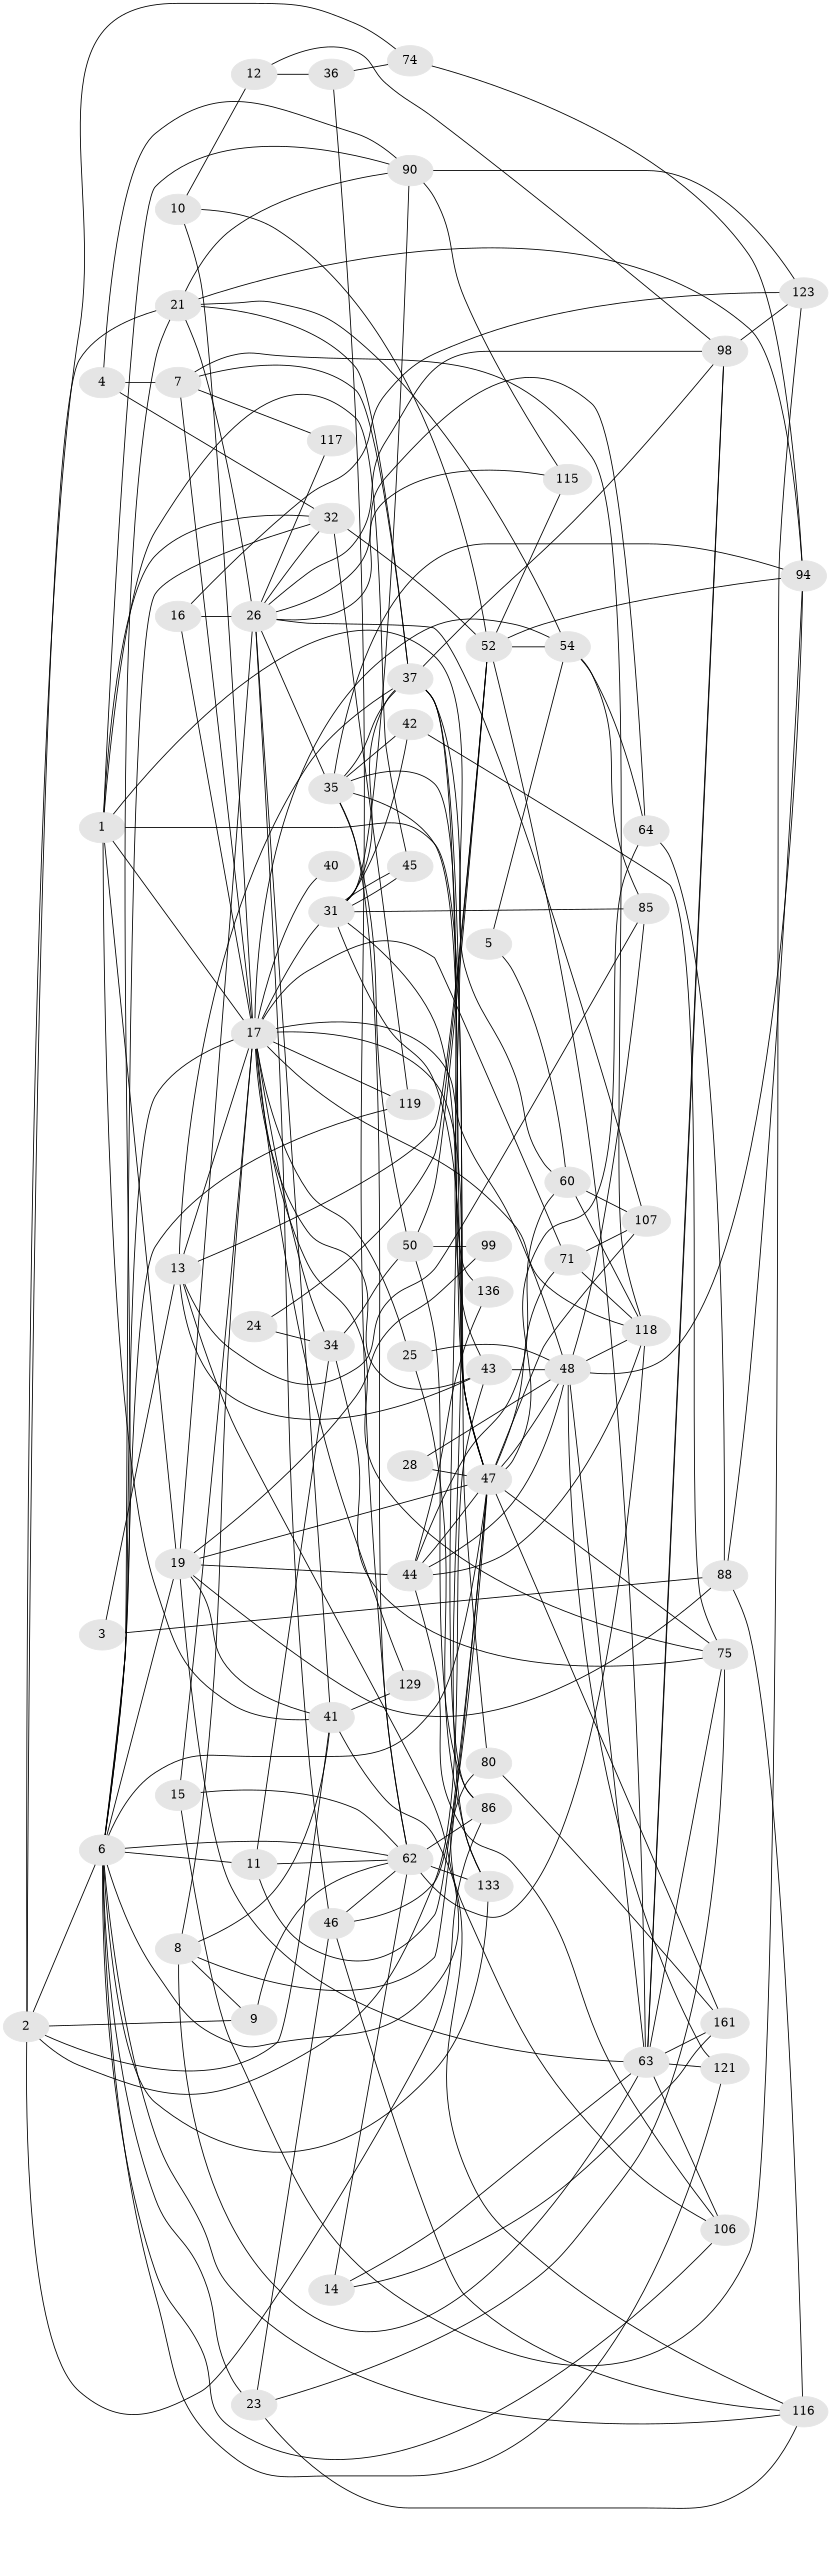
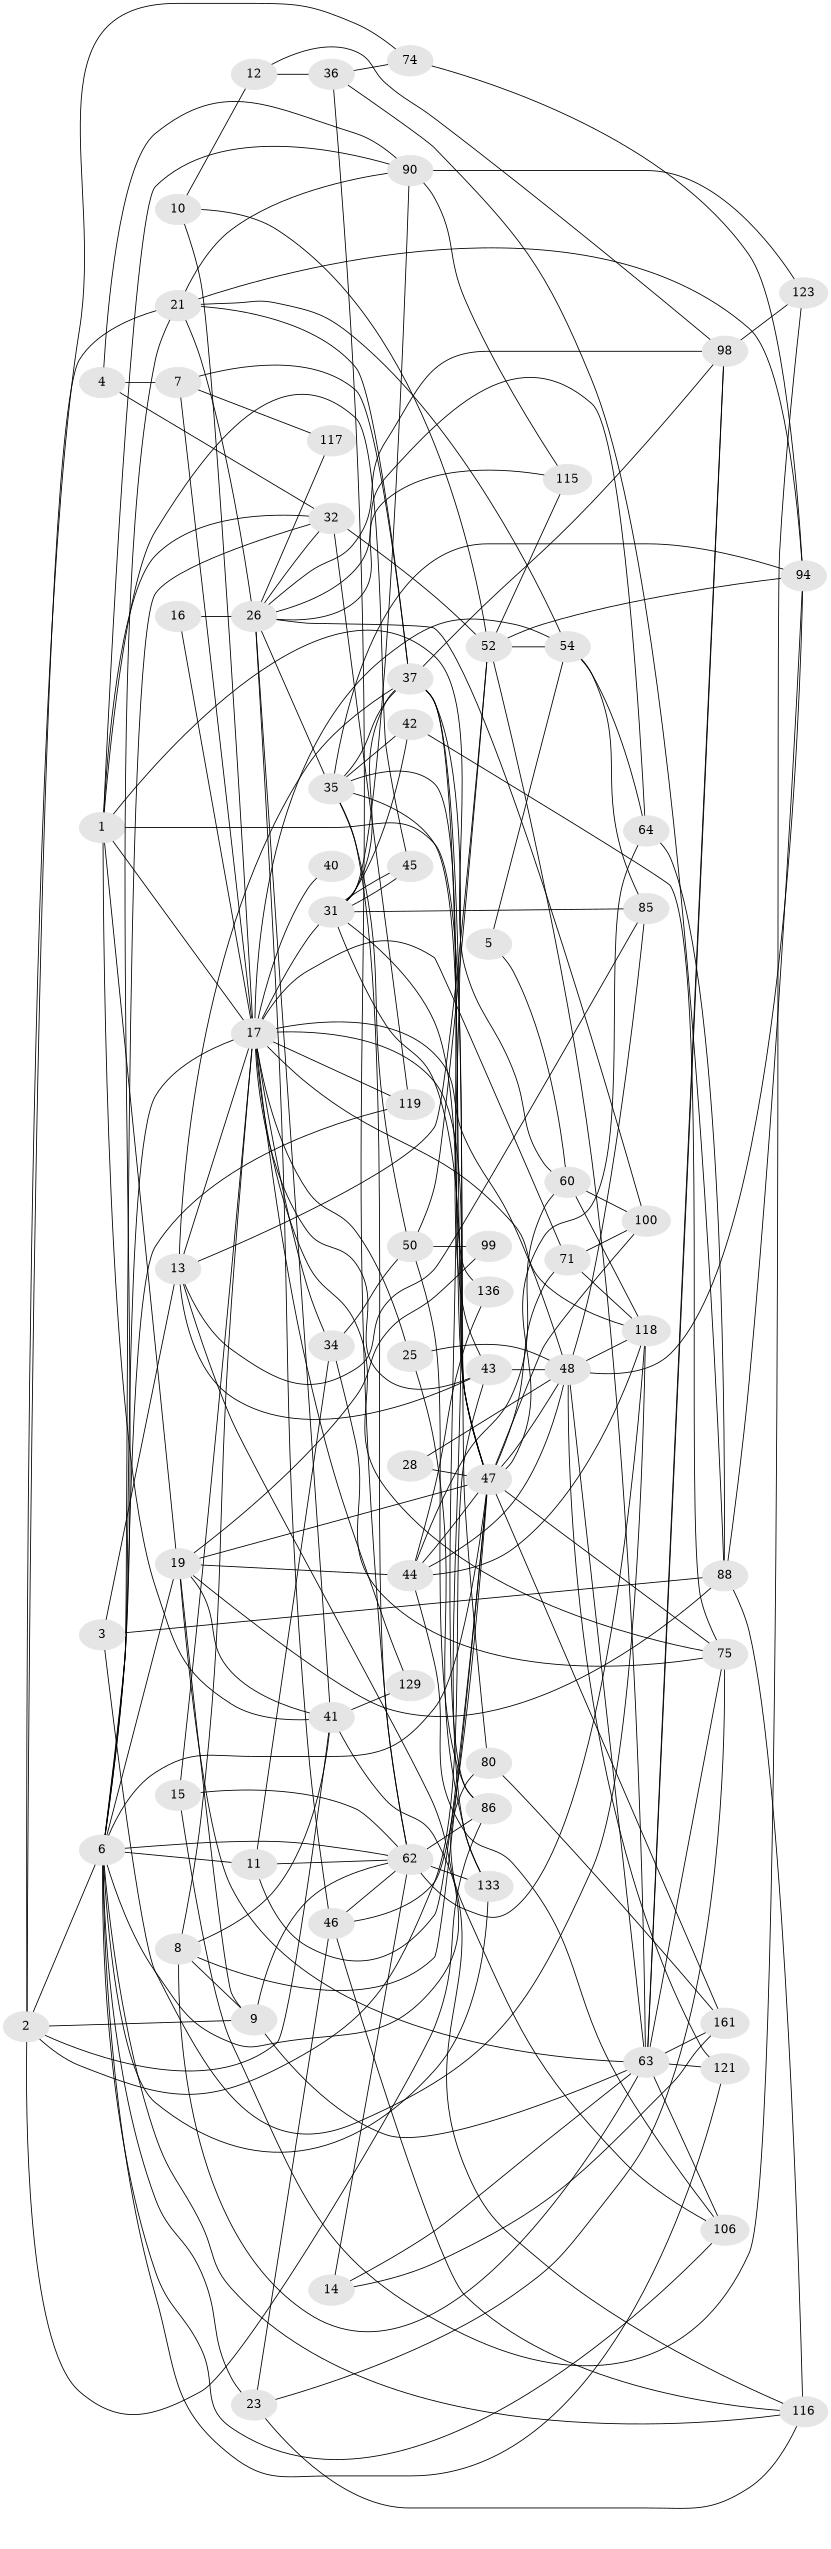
(432, 355) -> none
(619, 669) -> (475, 2053)
none -> (667, 772)
(217, 1090) -> (211, 1849)
(646, 1221) -> (646, 1221)
(254, 1327) -> none
none -> (432, 2135)
